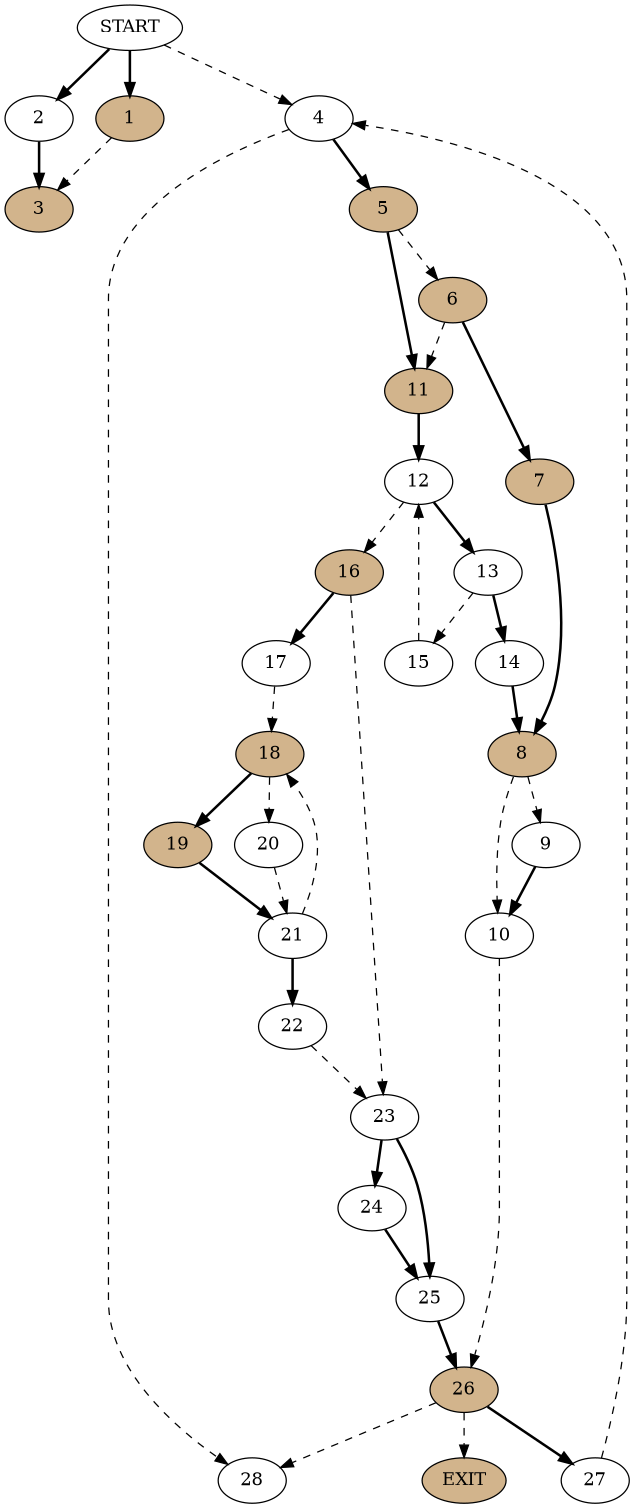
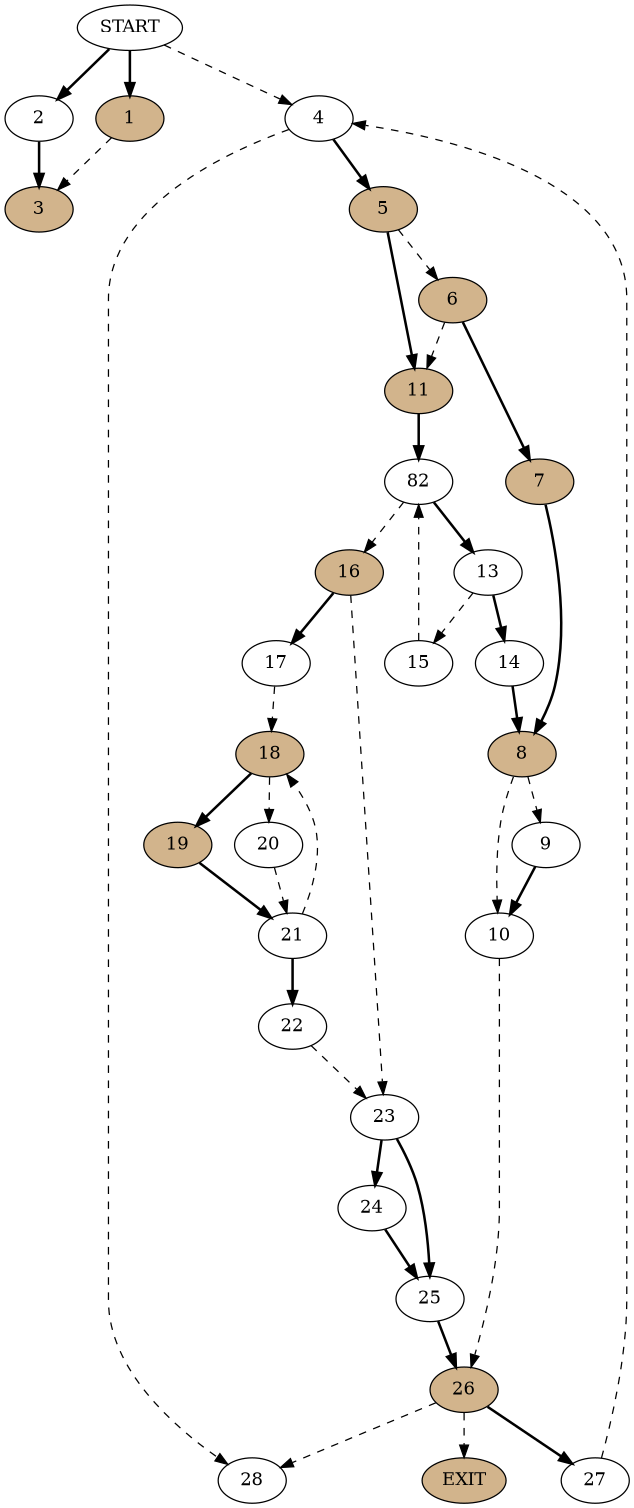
(419, 482) -> (419, 482)
